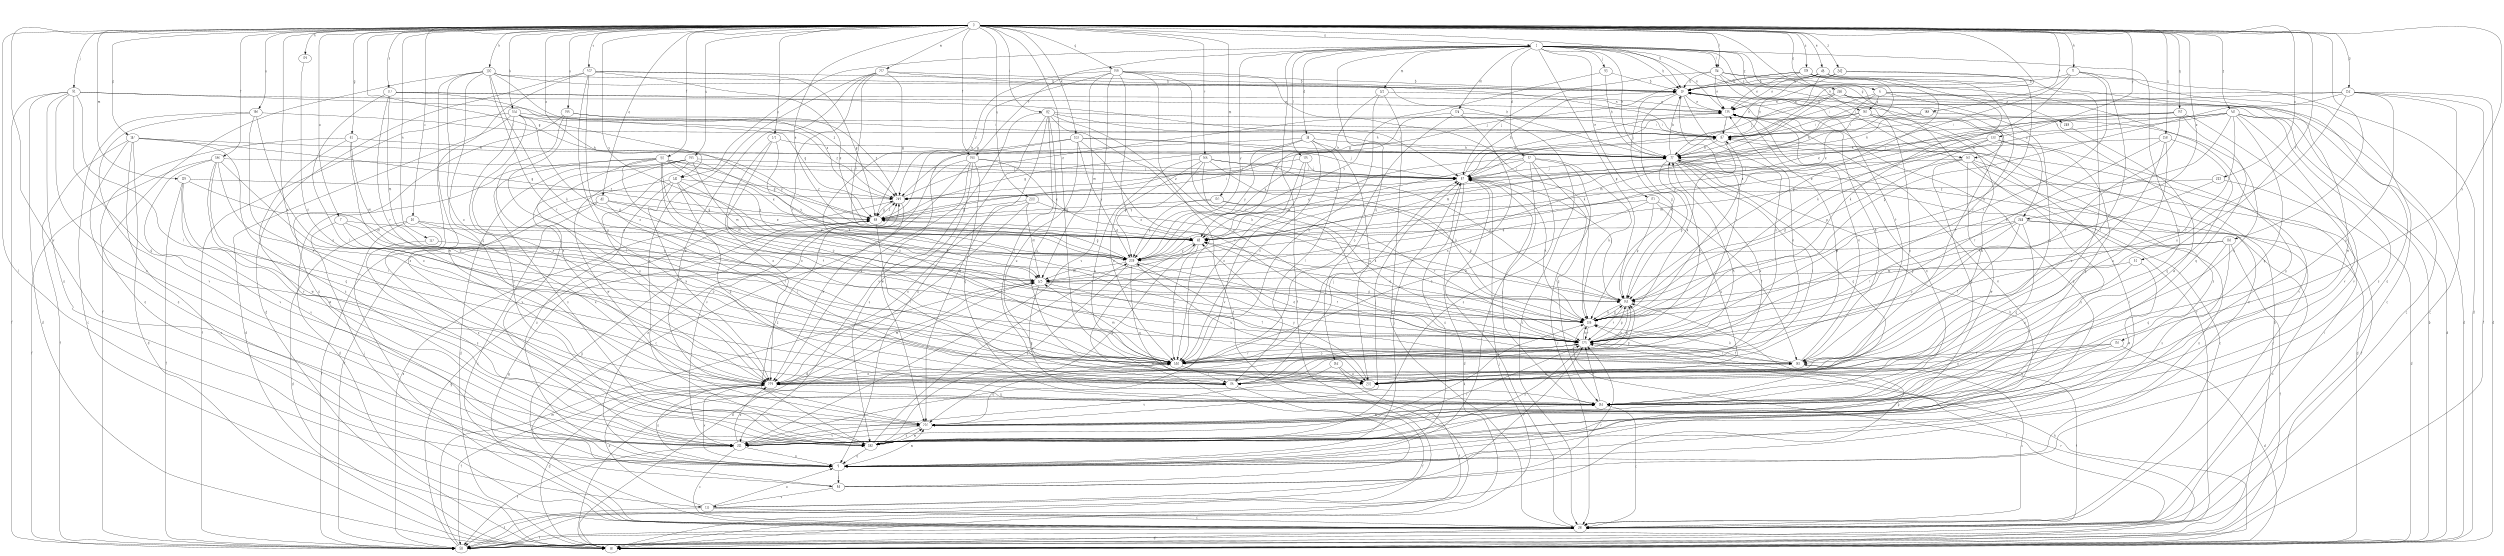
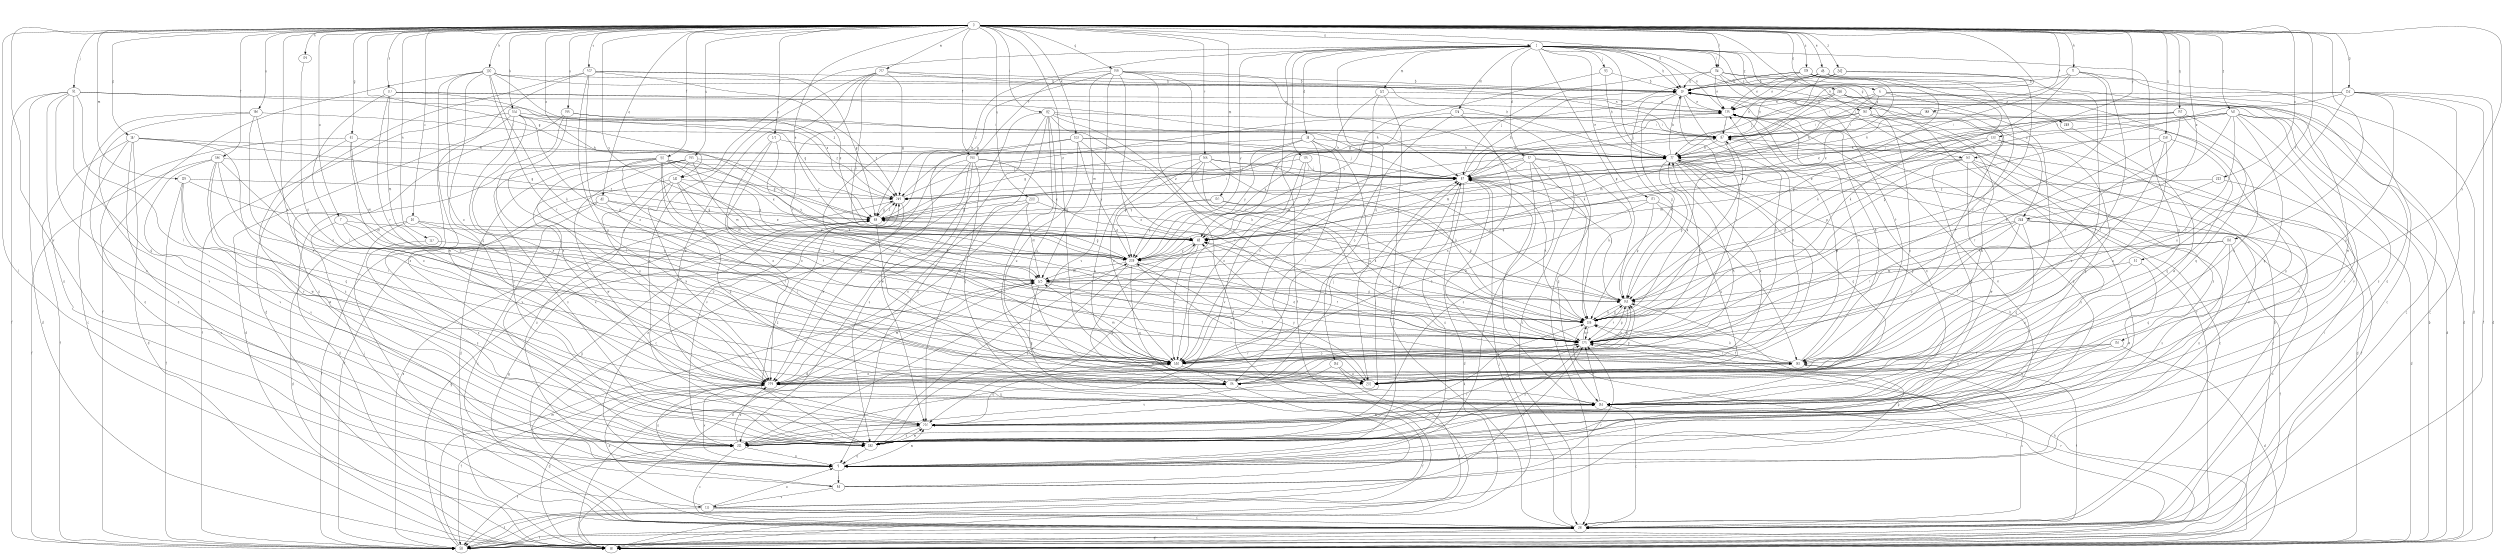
(1144, 123) -> (840, 121)
